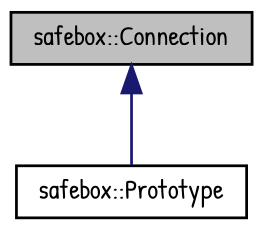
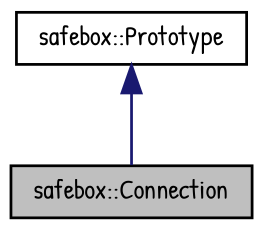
(132, 129) -> (132, 129)
